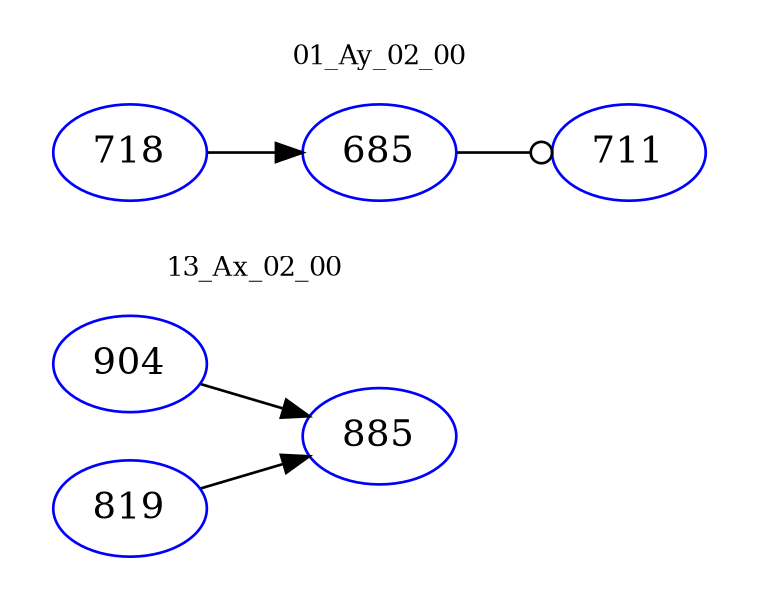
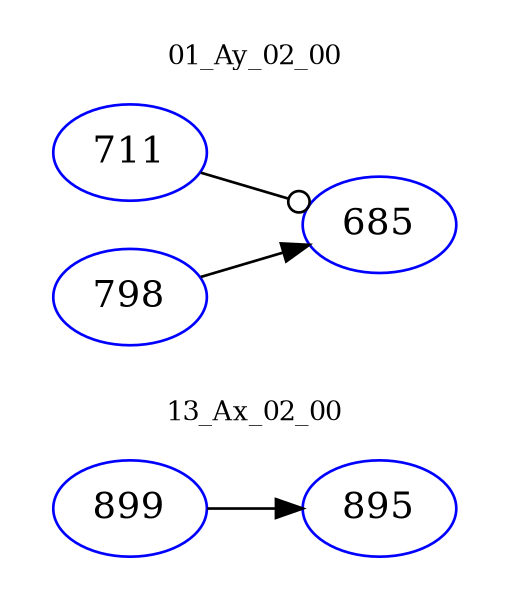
(130, 153) -> (130, 297)
(493, 153) -> (244, 186)
(130, 364) -> none
(379, 436) -> (379, 509)
(130, 509) -> (130, 509)
